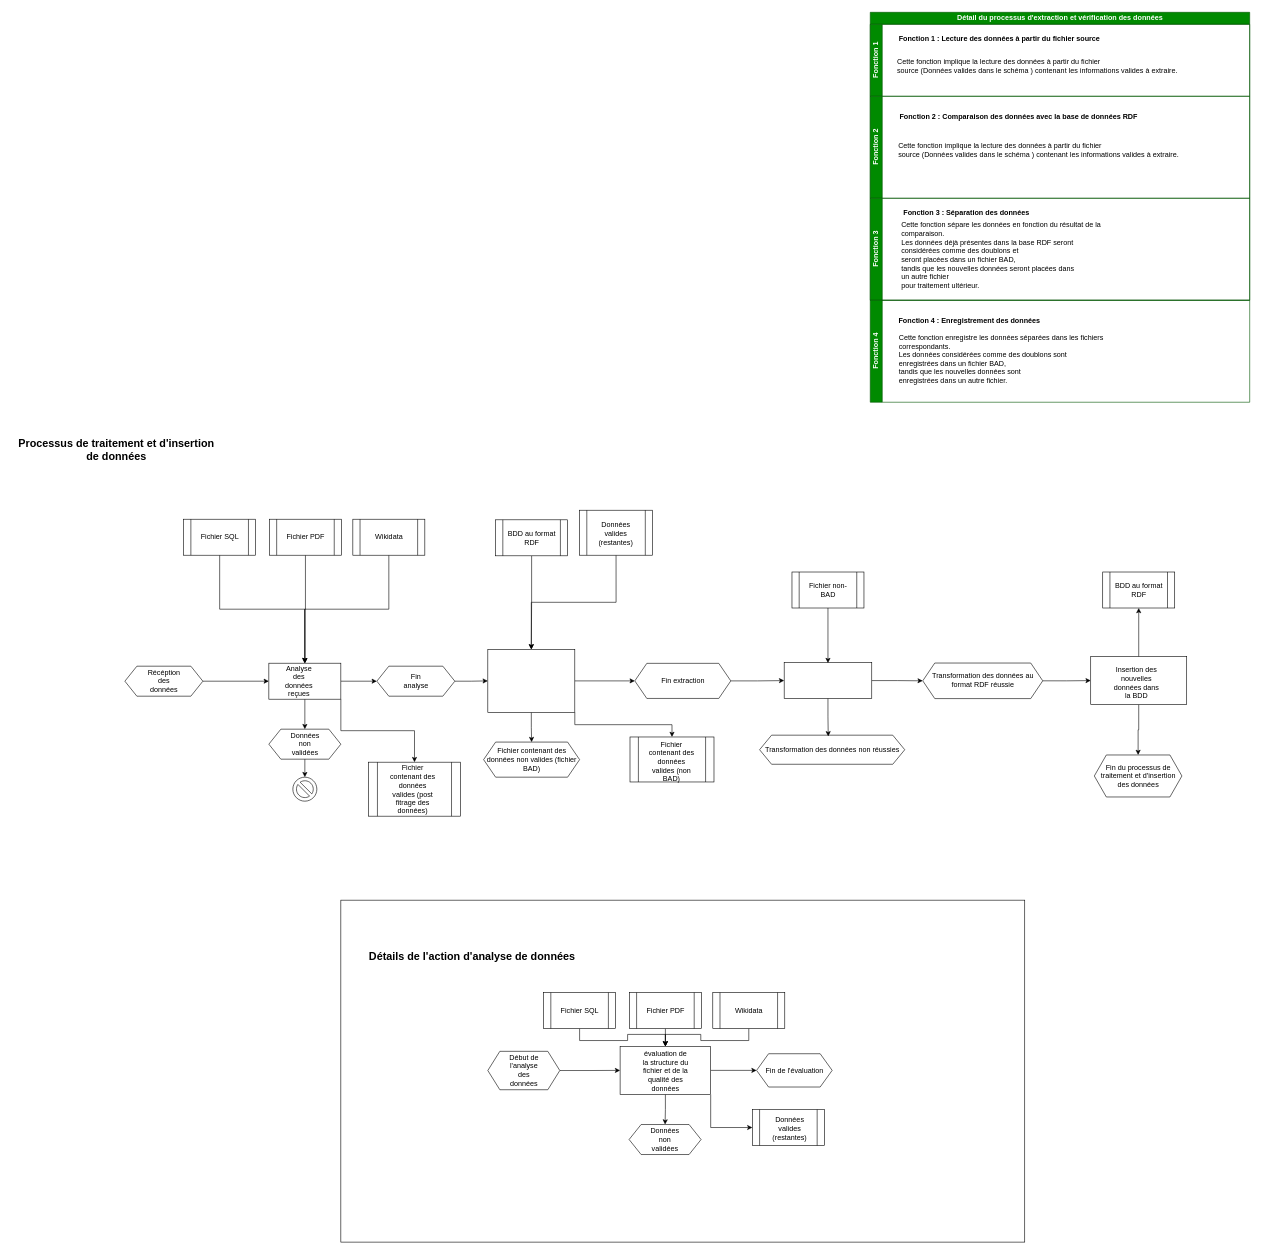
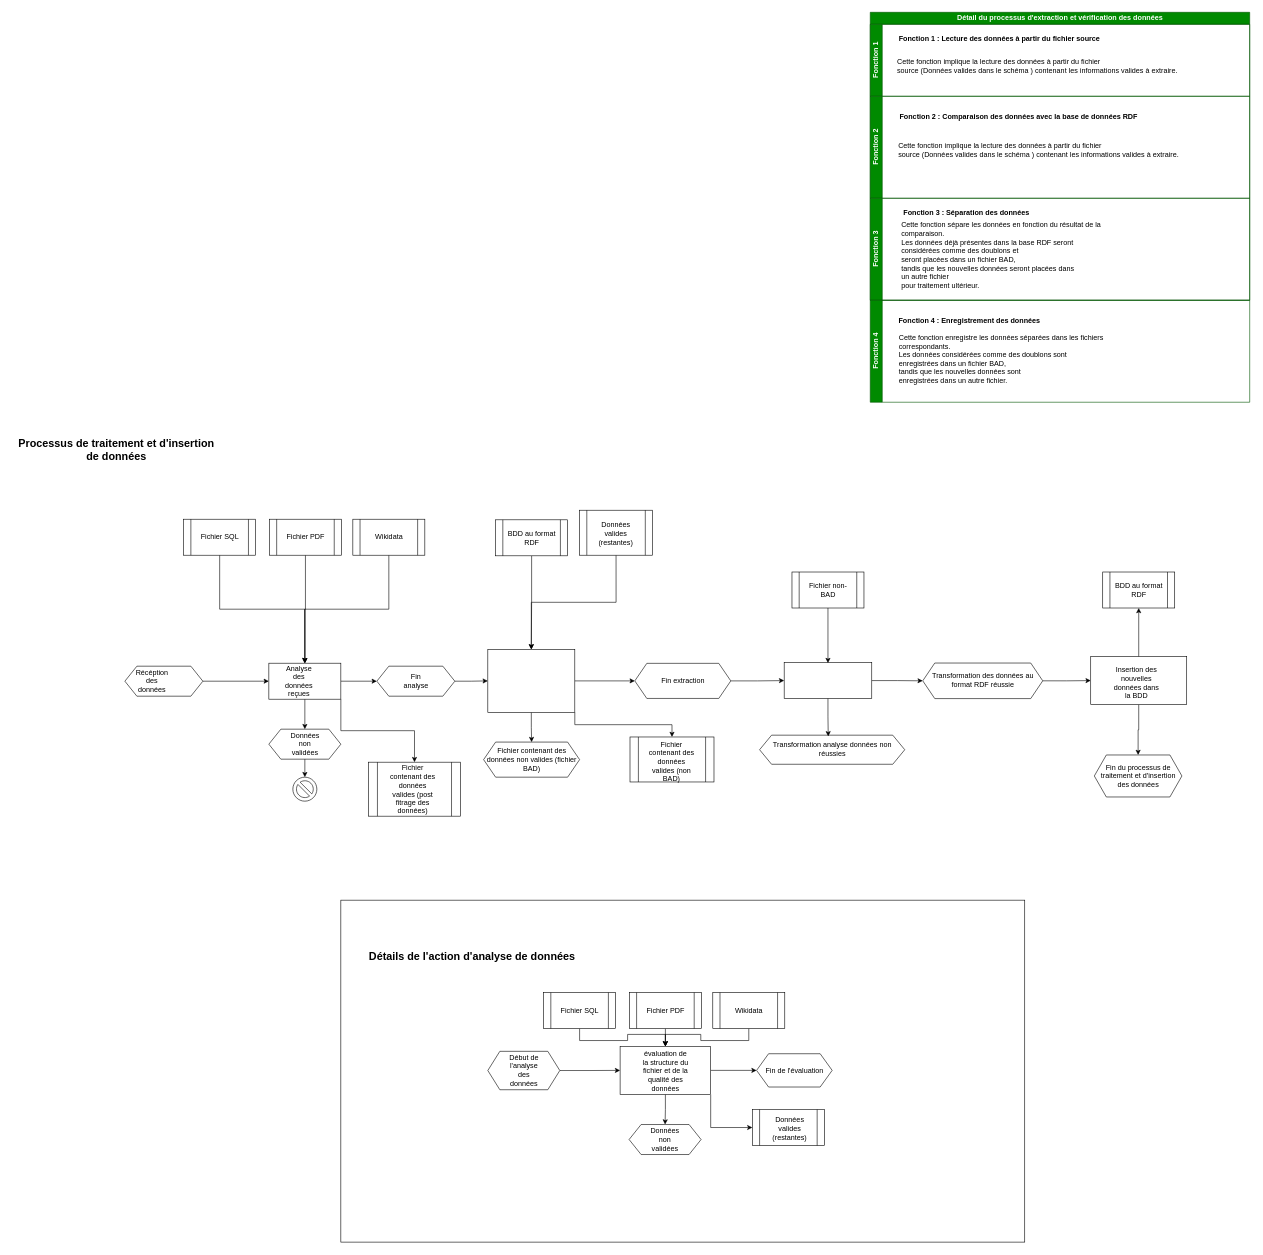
(164, 681) -> (152, 681)
(833, 750) -> (833, 750)
